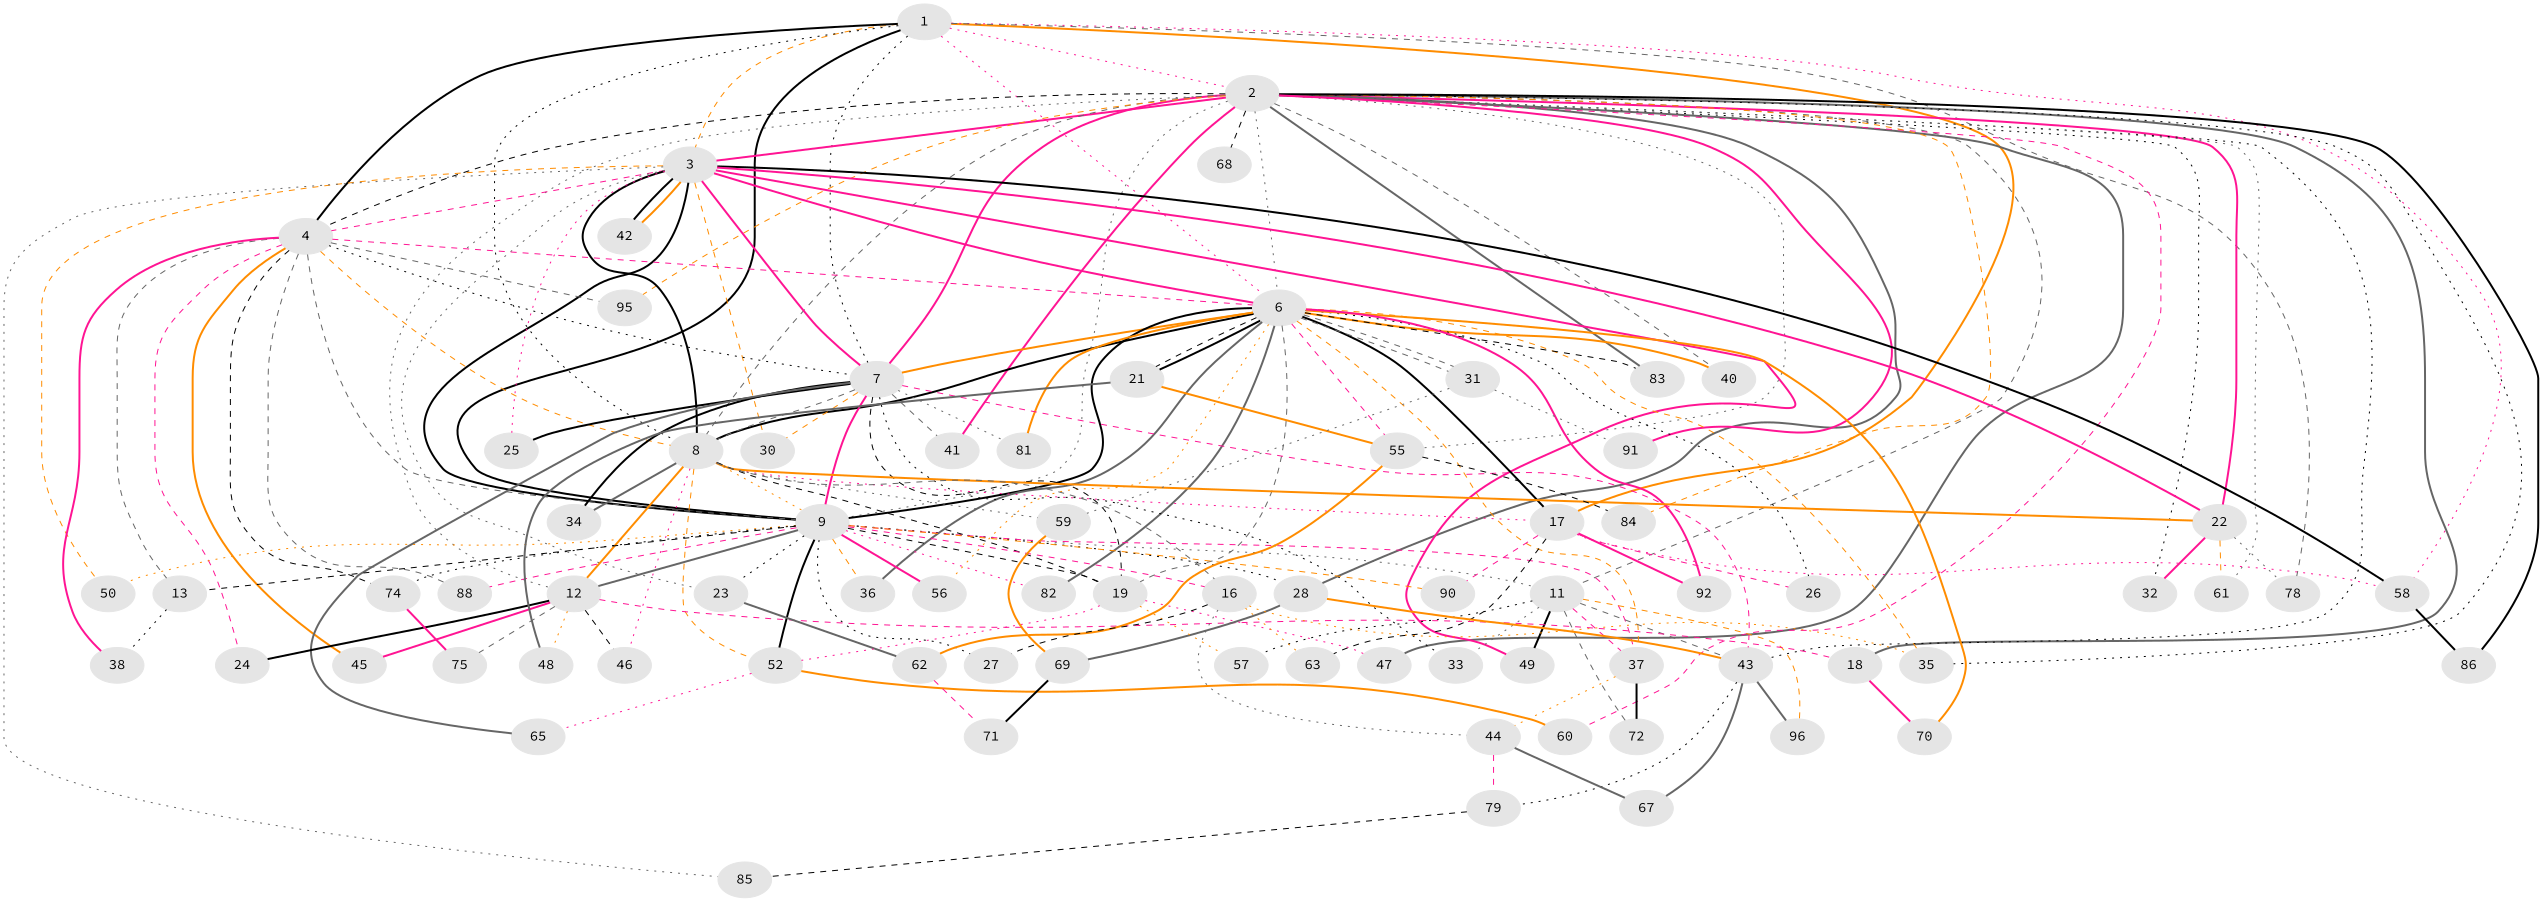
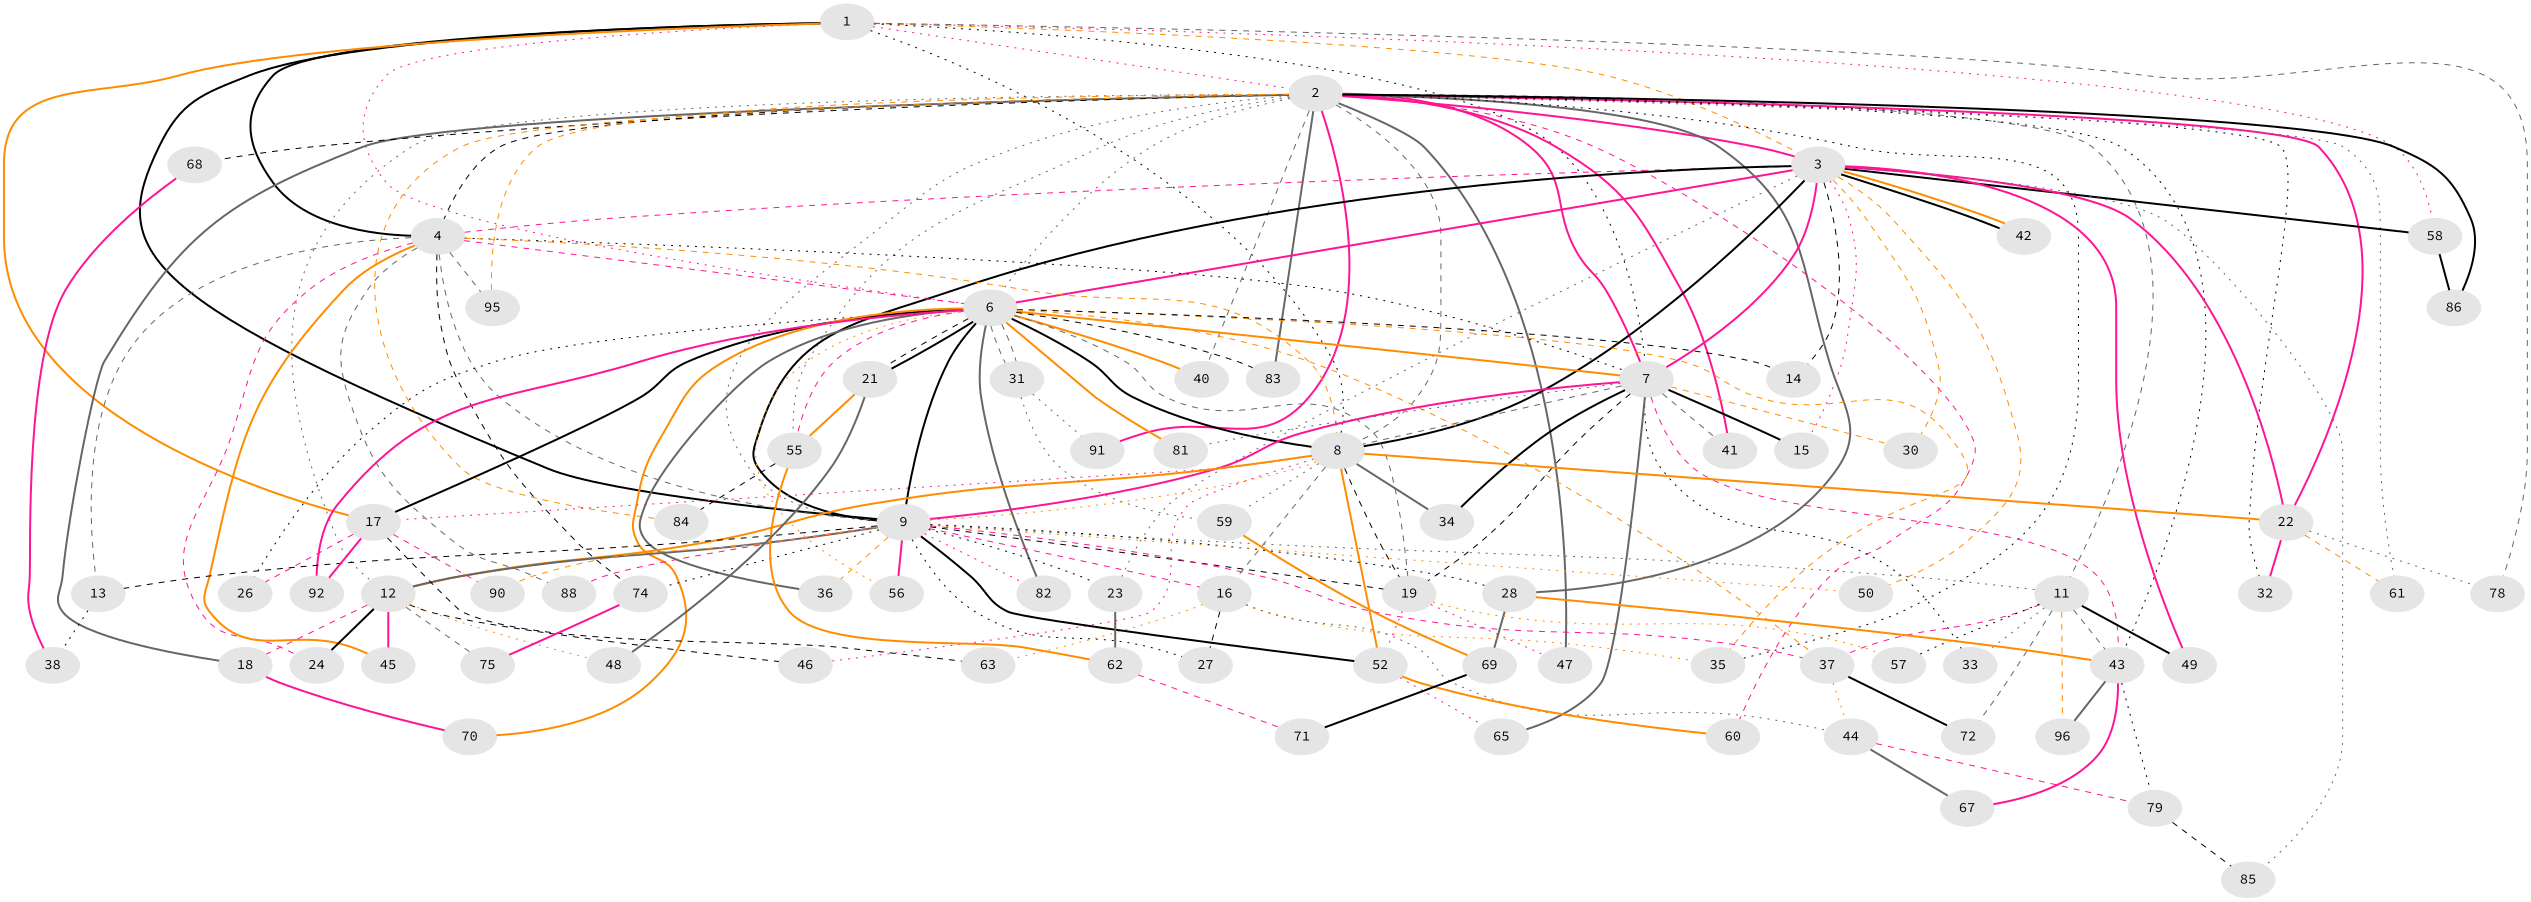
none -> (1793, 379)
(79, 384) -> (39, 390)
(511, 451) -> (1801, 451)
(1976, 570) -> none
(683, 575) -> (1362, 572)
(1717, 749) -> (2083, 769)
